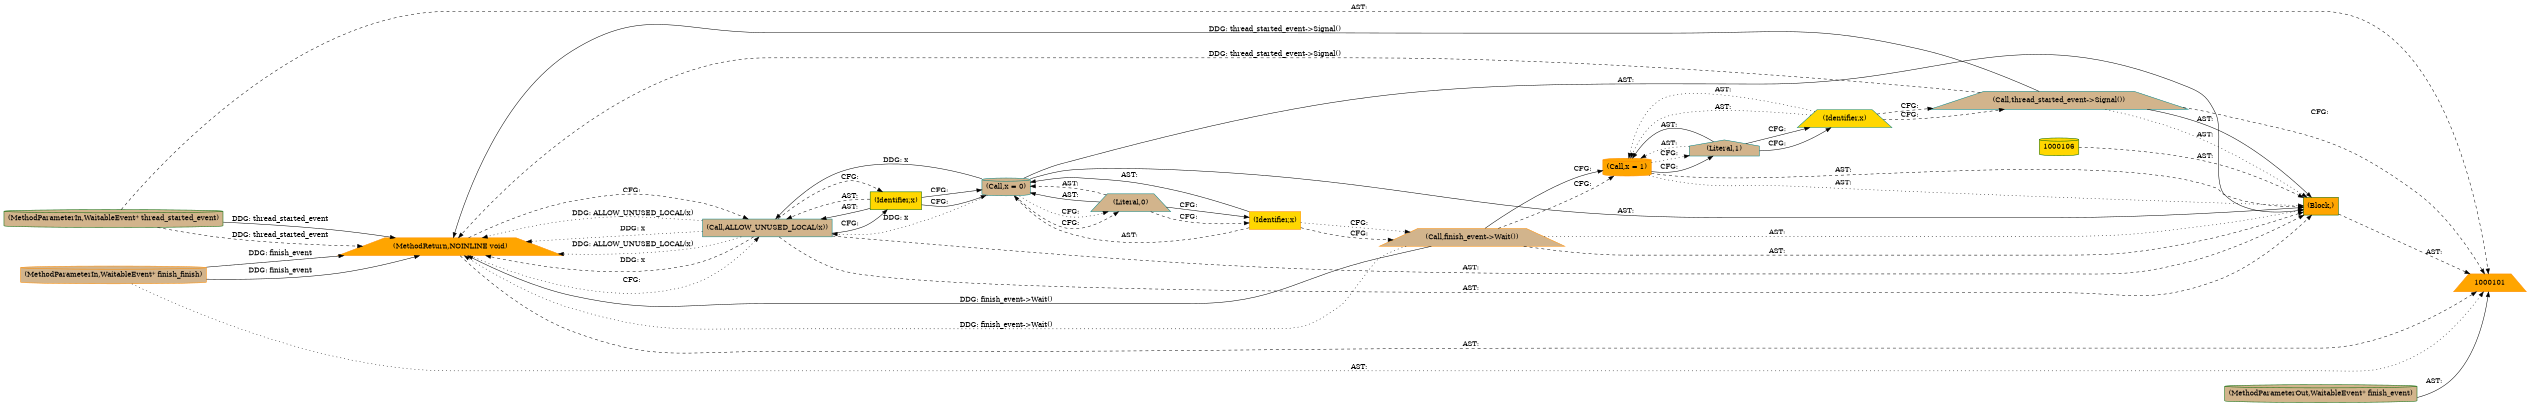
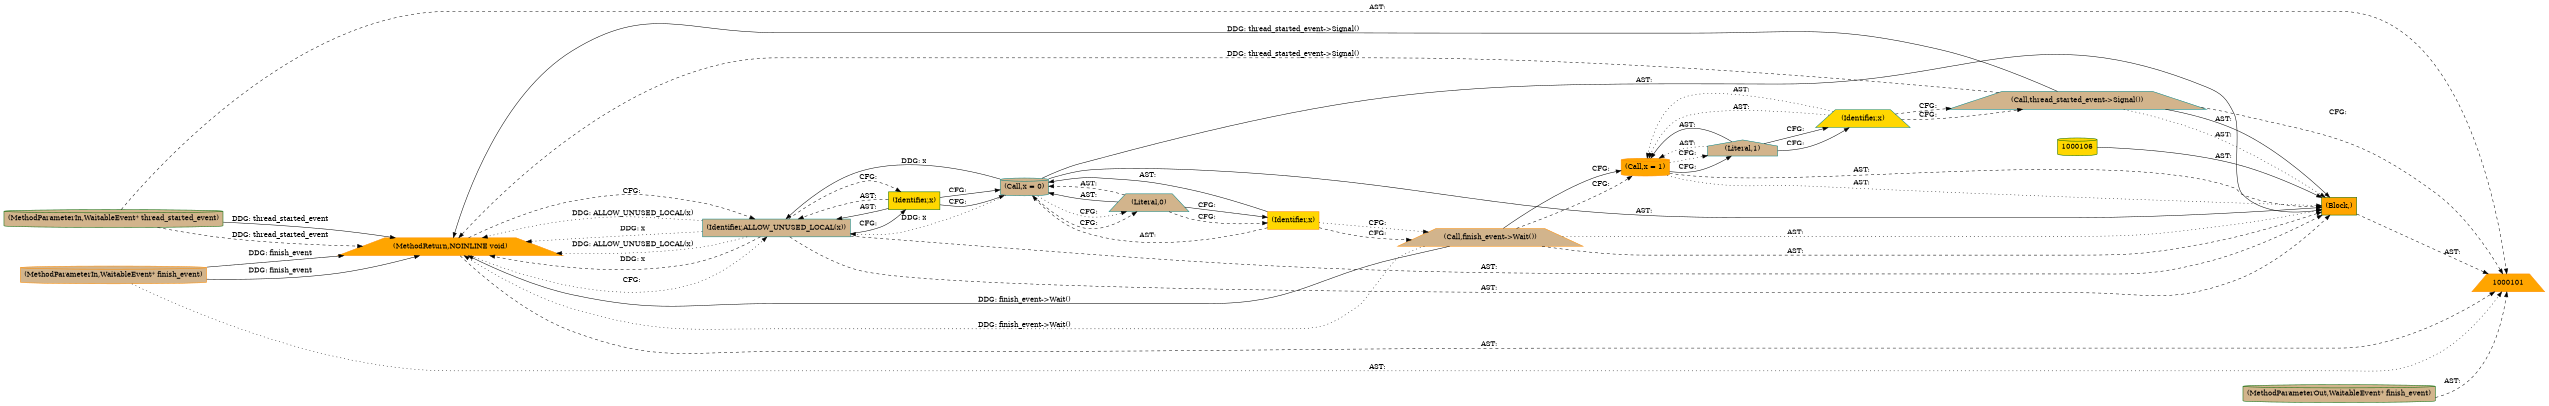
(2192, 159) -> (2210, 159)
(767, 228) -> (776, 228)
(113, 275) -> (113, 275)
(2468, 359) -> (2486, 359)
